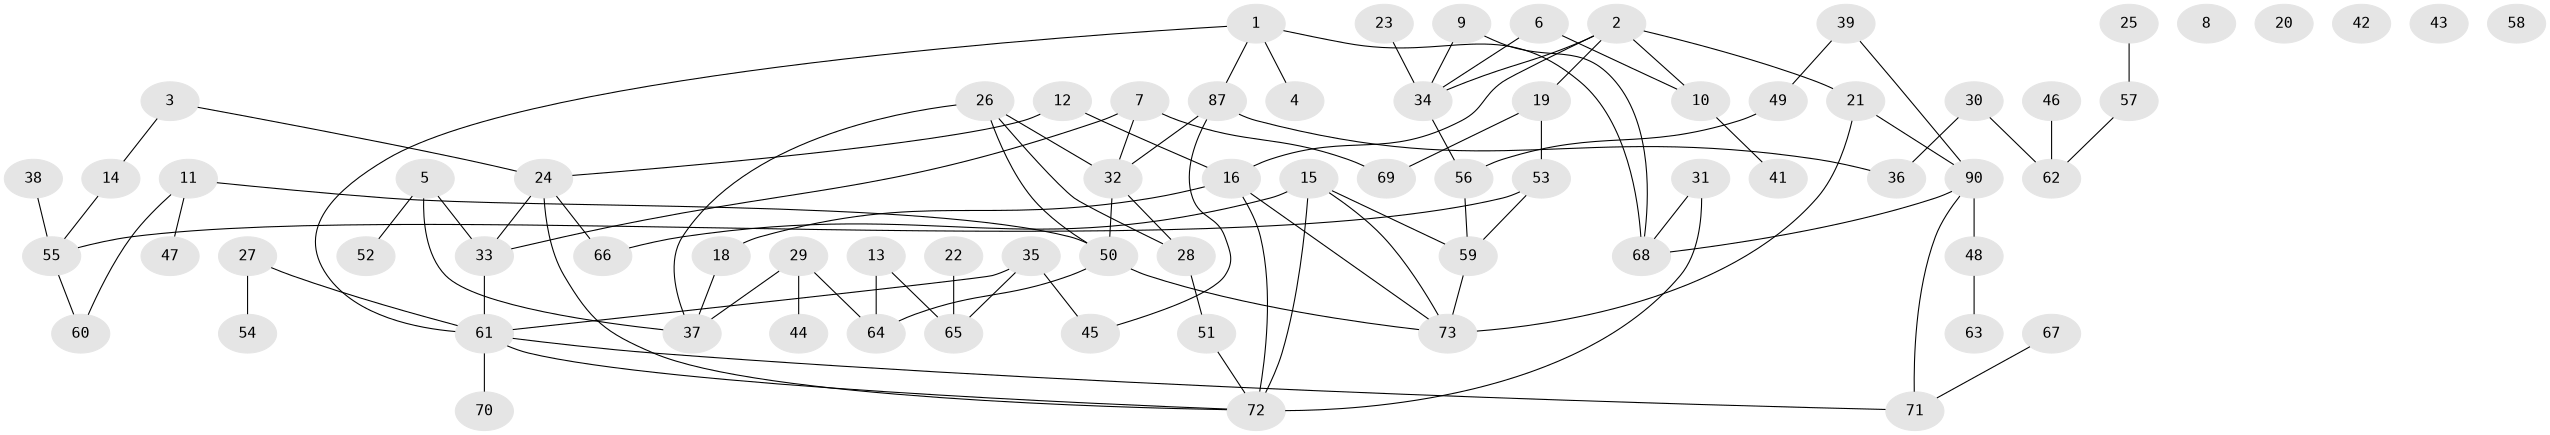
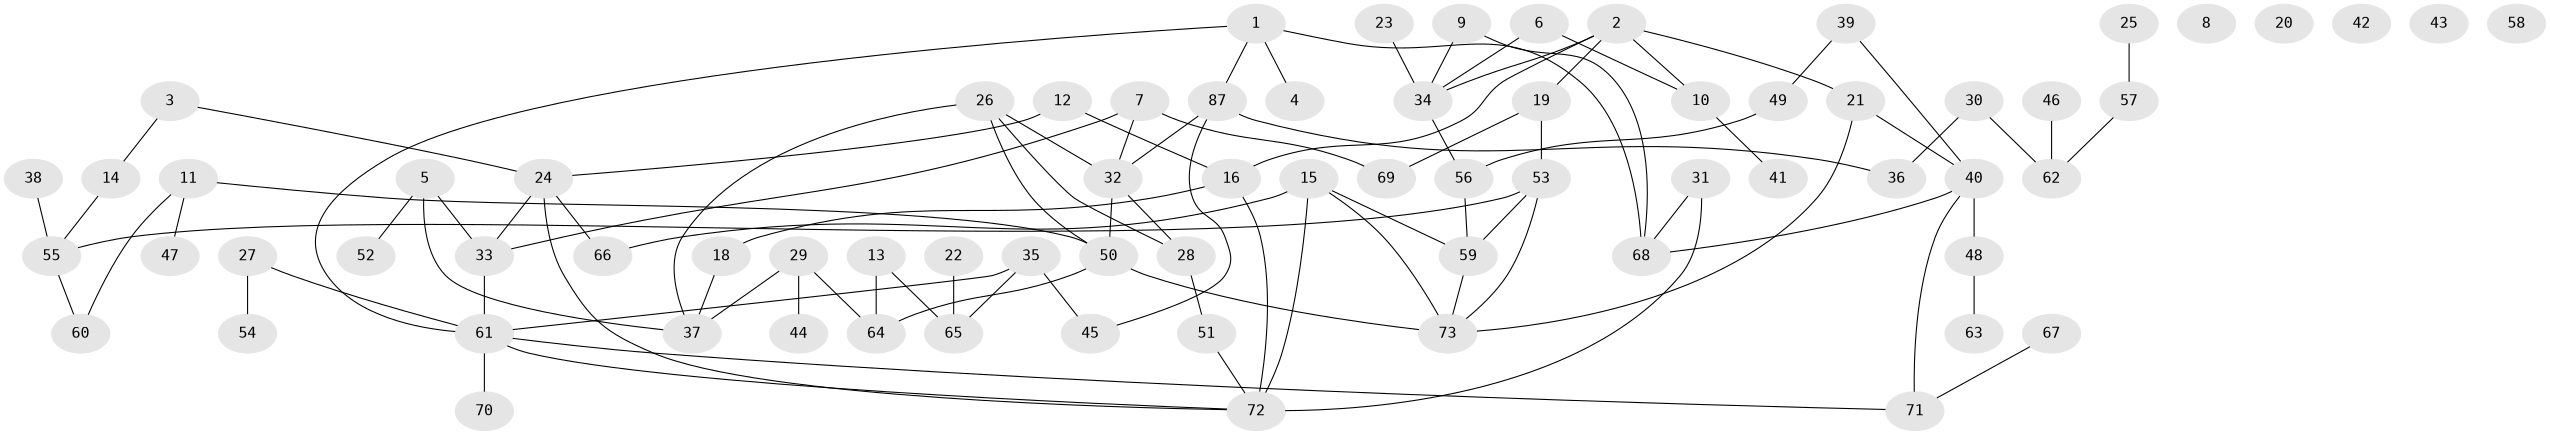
(1974, 179) -> (1974, 179)
(1340, 256) -> (1513, 265)
